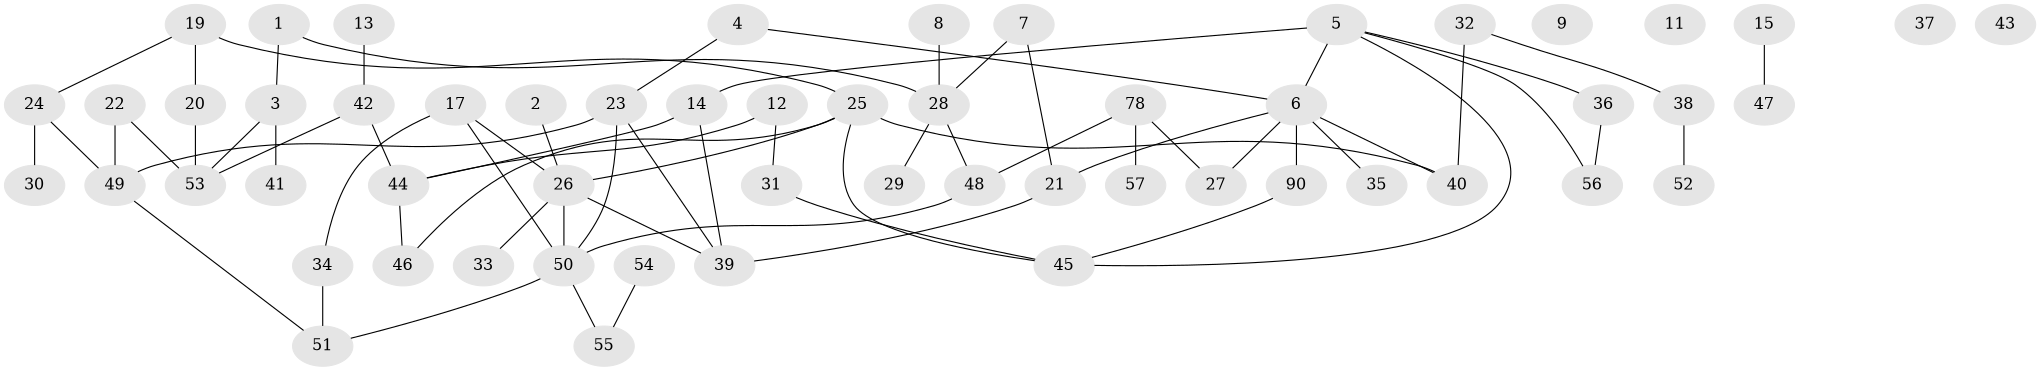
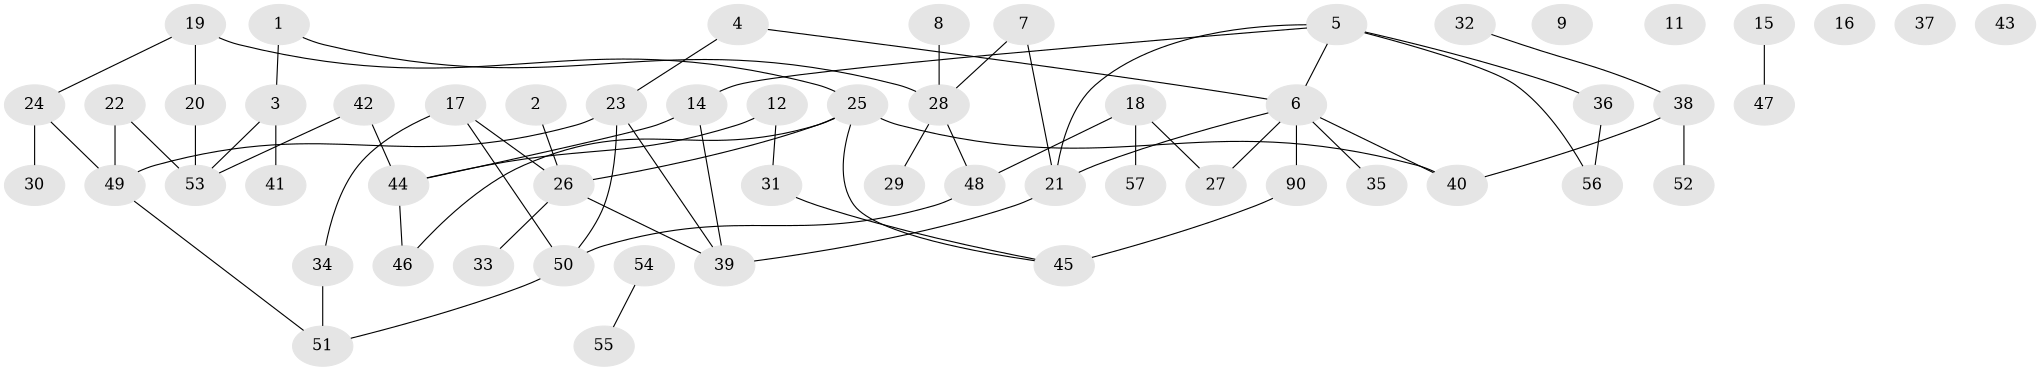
(364, 25) -> none
none -> (1845, 25)
(1136, 105) -> (1136, 105)
(1461, 108) -> (1582, 147)
(564, 226) -> none
(1422, 241) -> (1153, 51)
(584, 306) -> none
